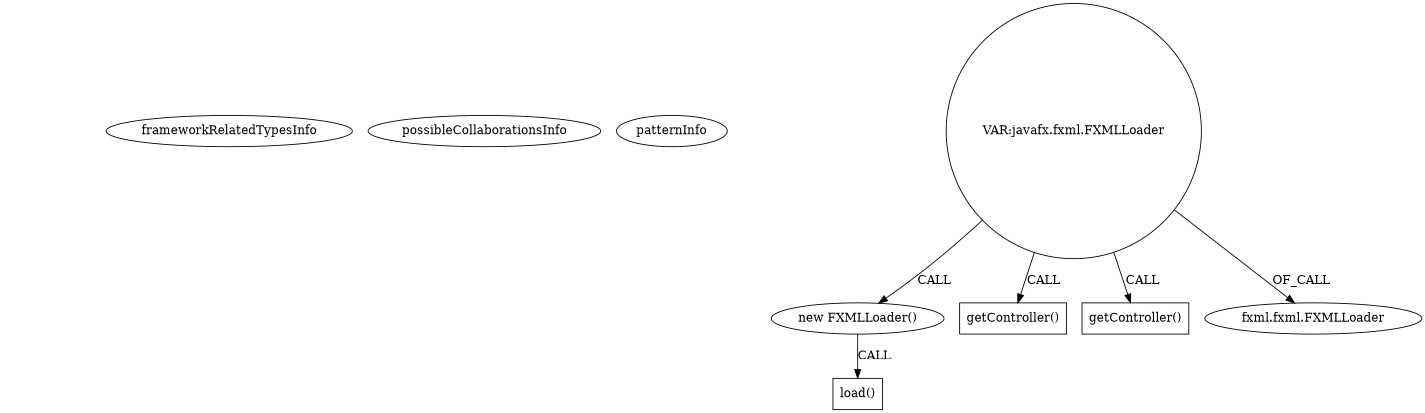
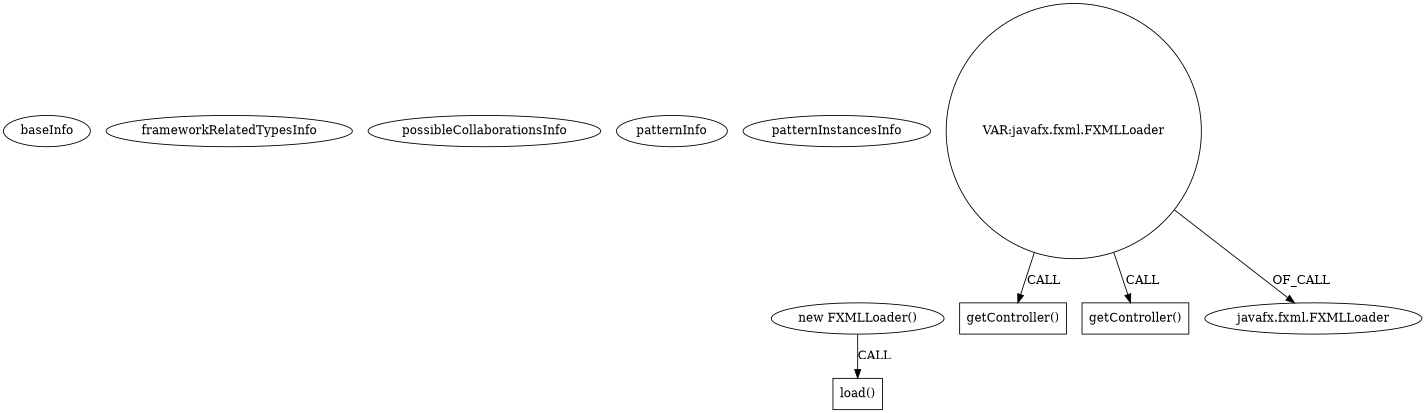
none -> (47, 131)
none -> (837, 131)
(936, 261) -> none
(1313, 318) -> (1313, 318)
